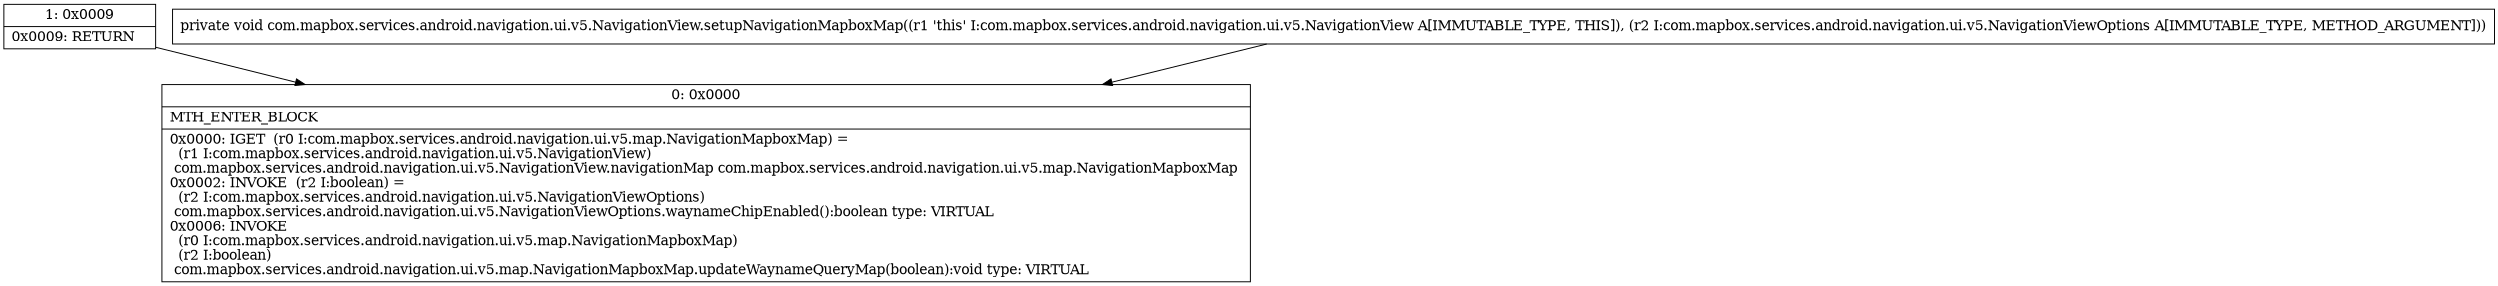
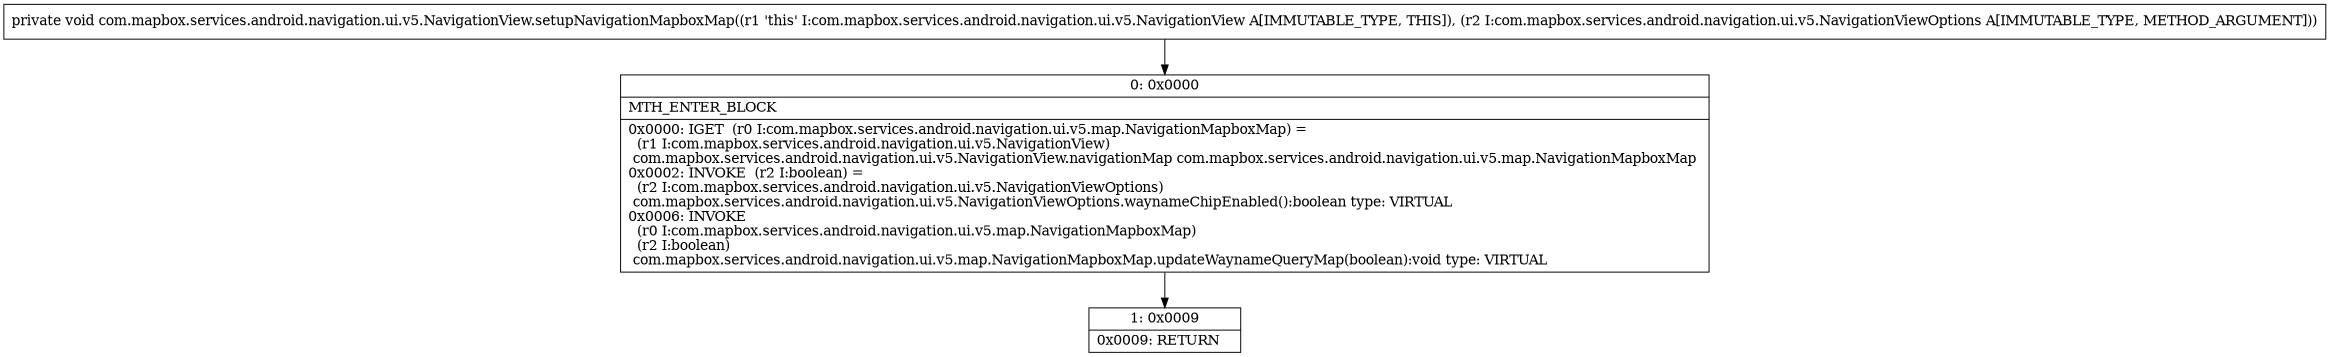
(226, 65) -> (1165, 285)
